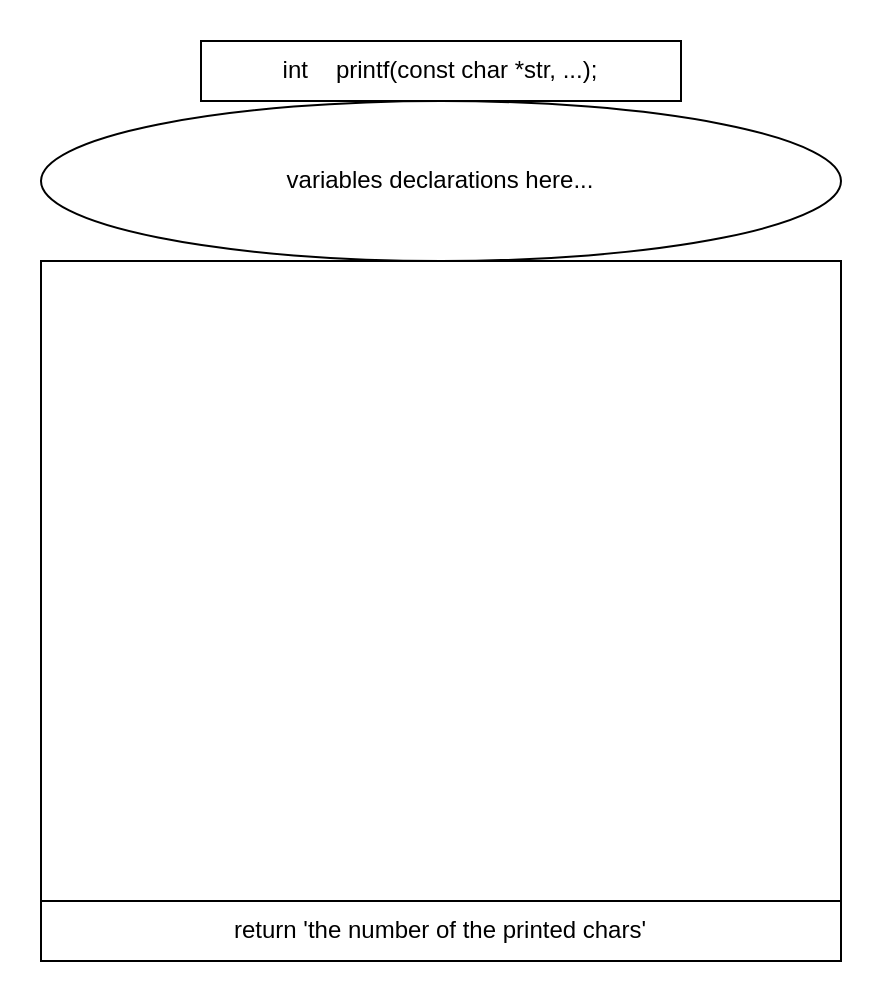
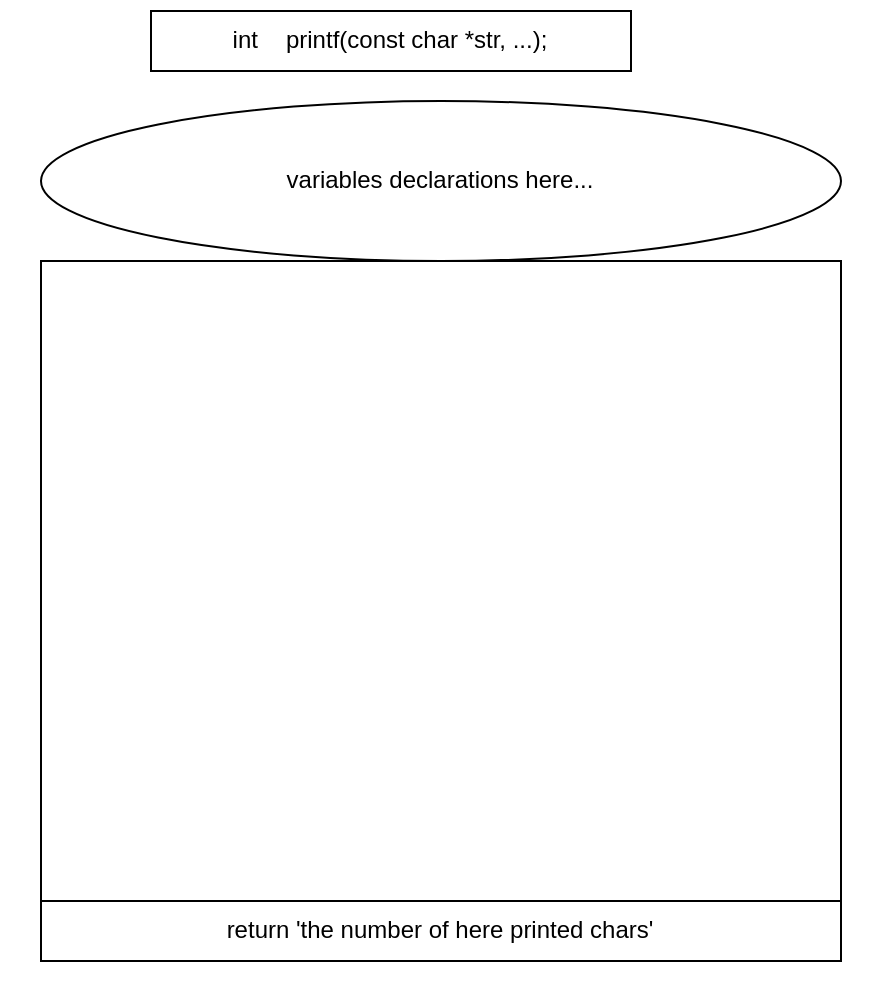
(441, 71) -> (391, 41)
(441, 931) -> (441, 931)
